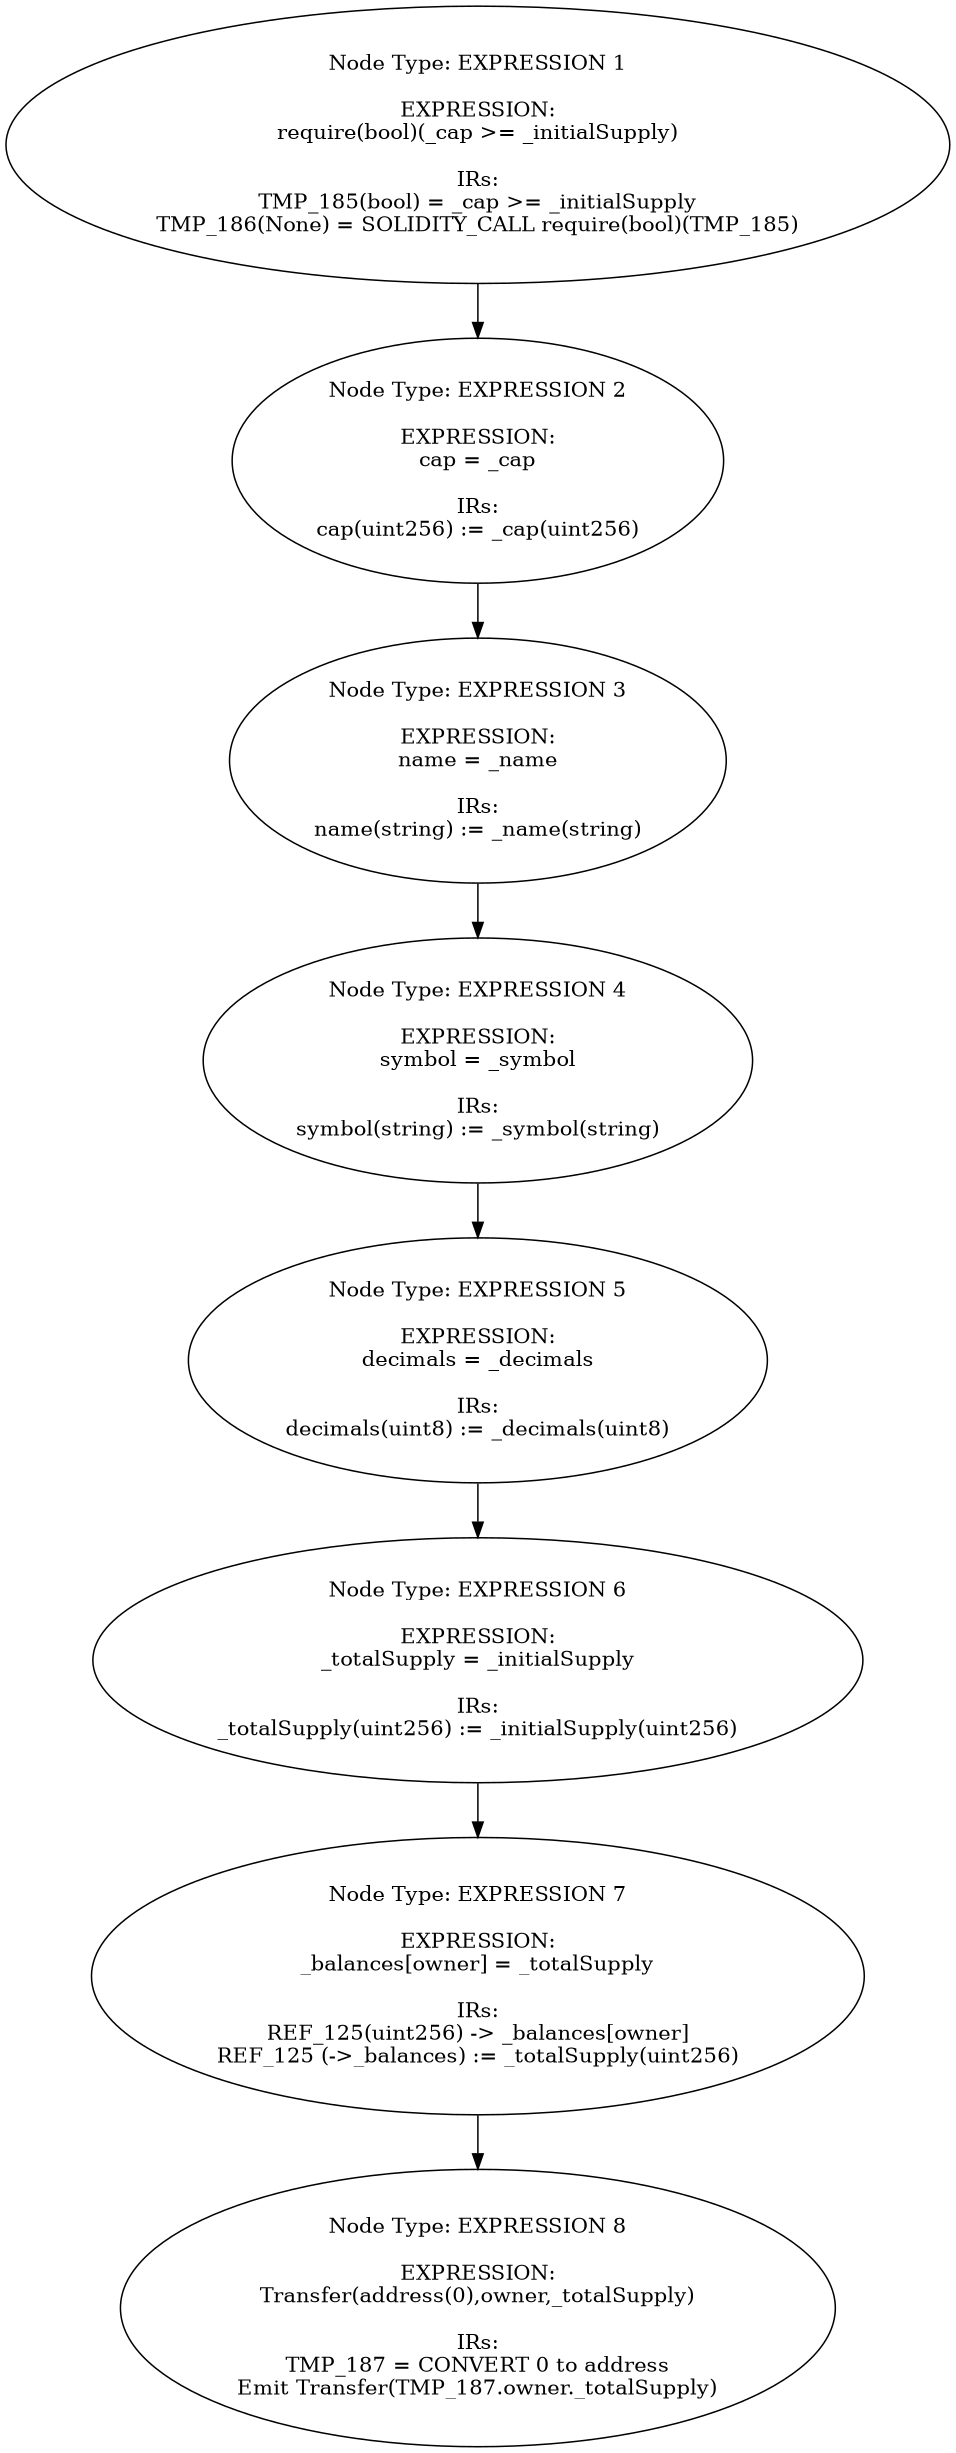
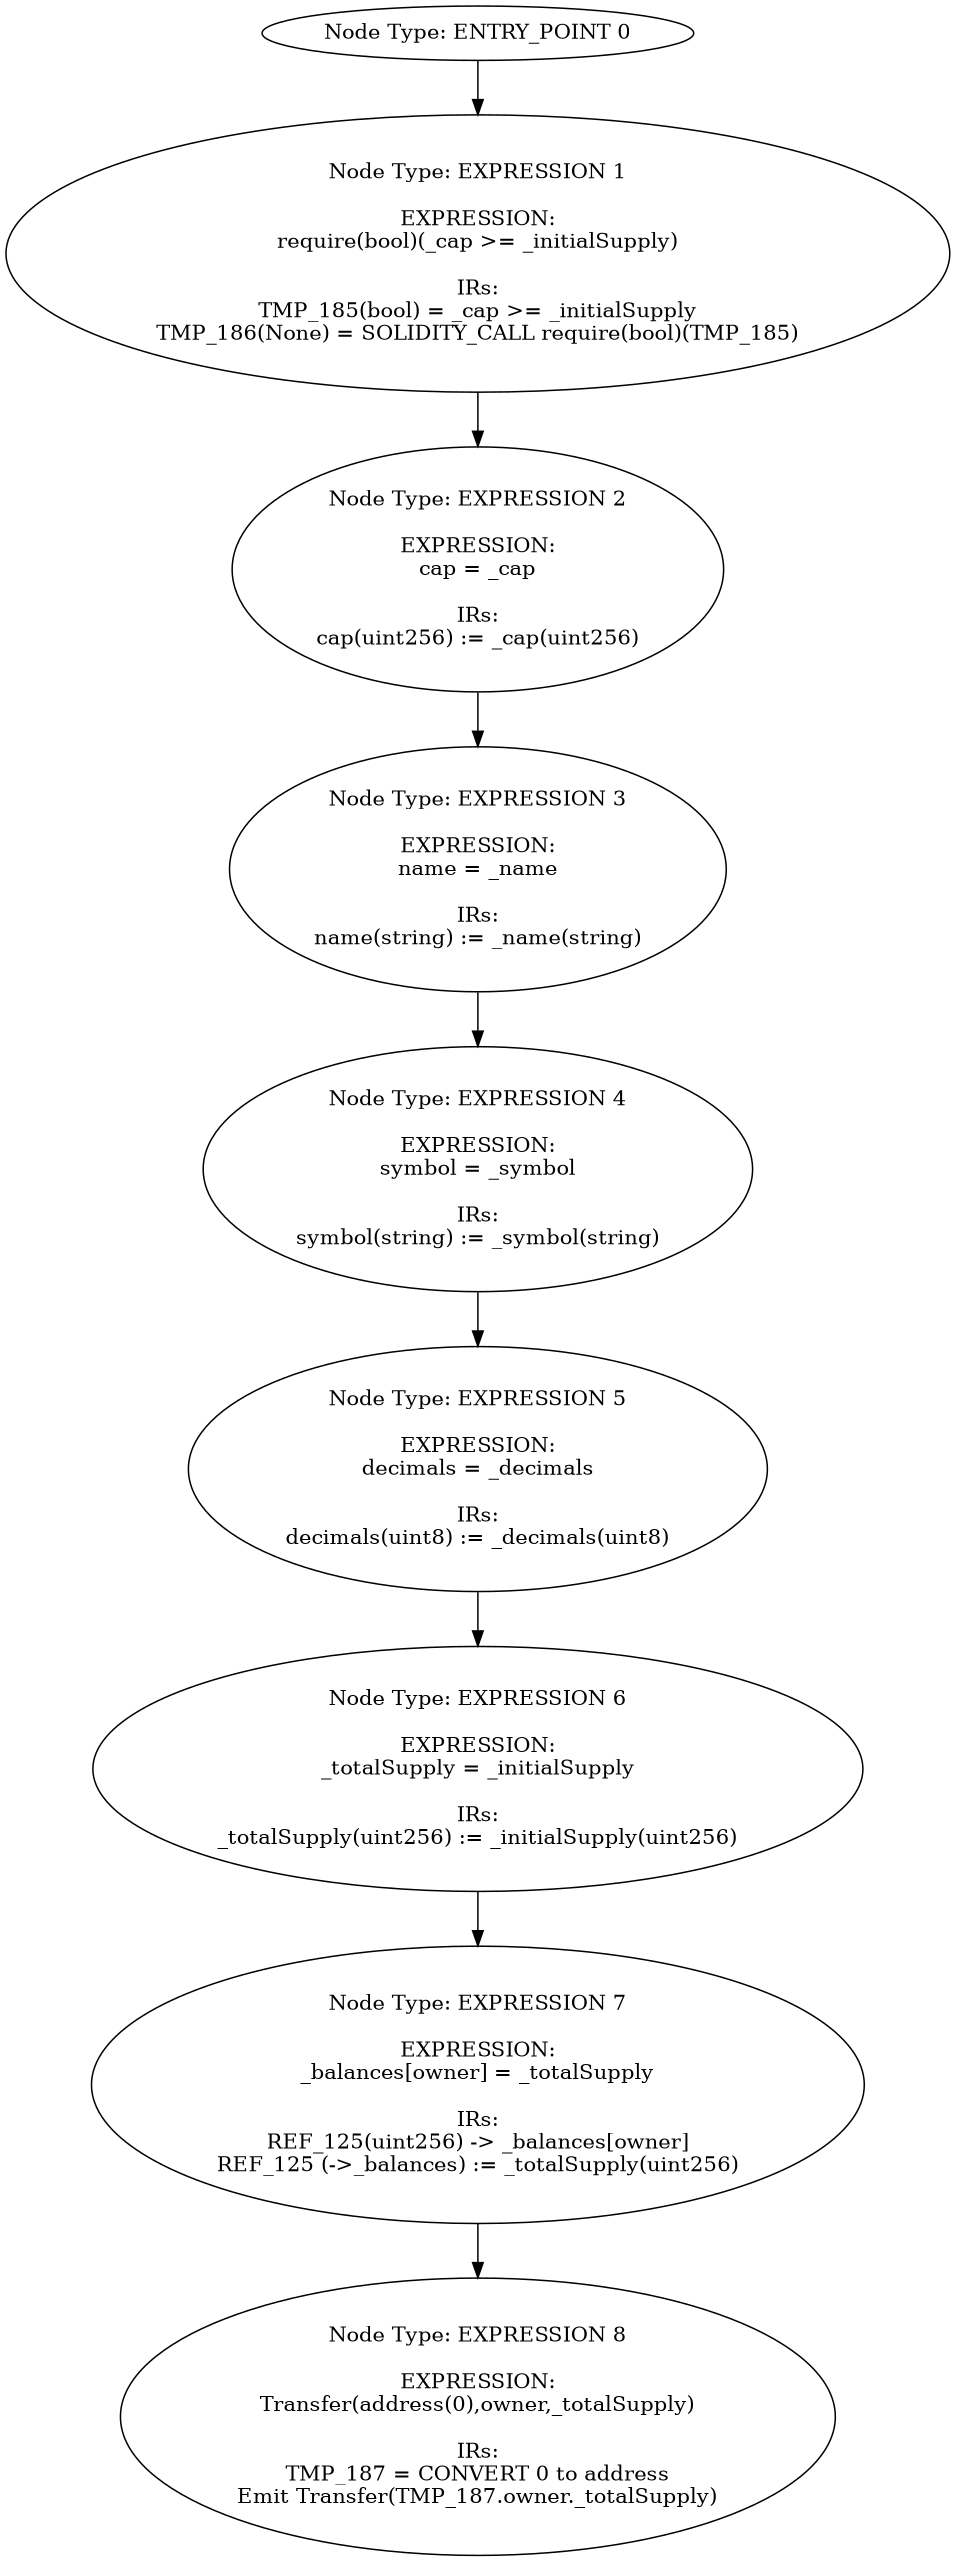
none -> (478, 33)
